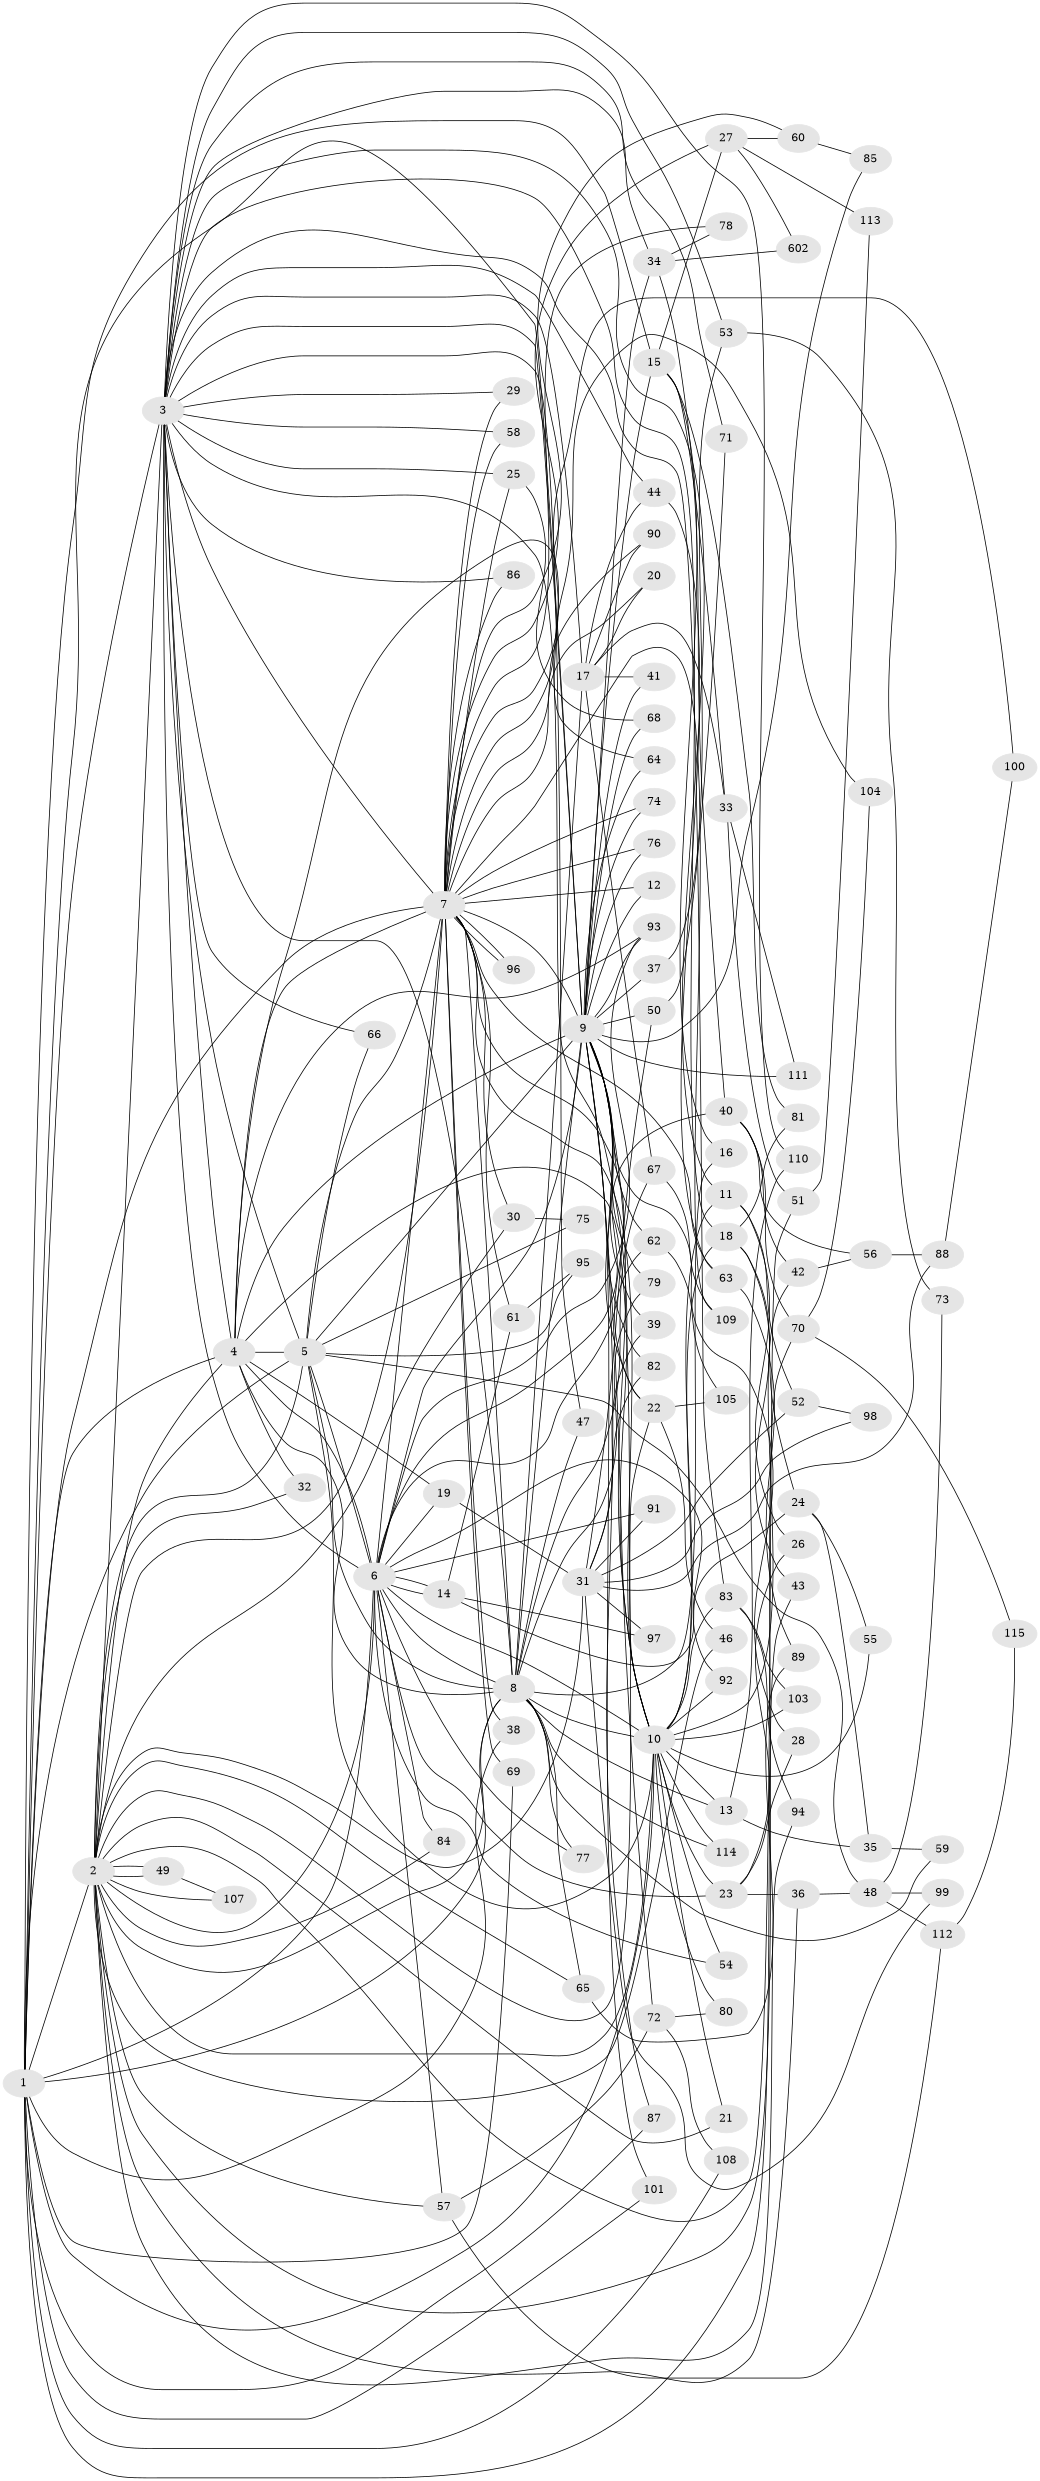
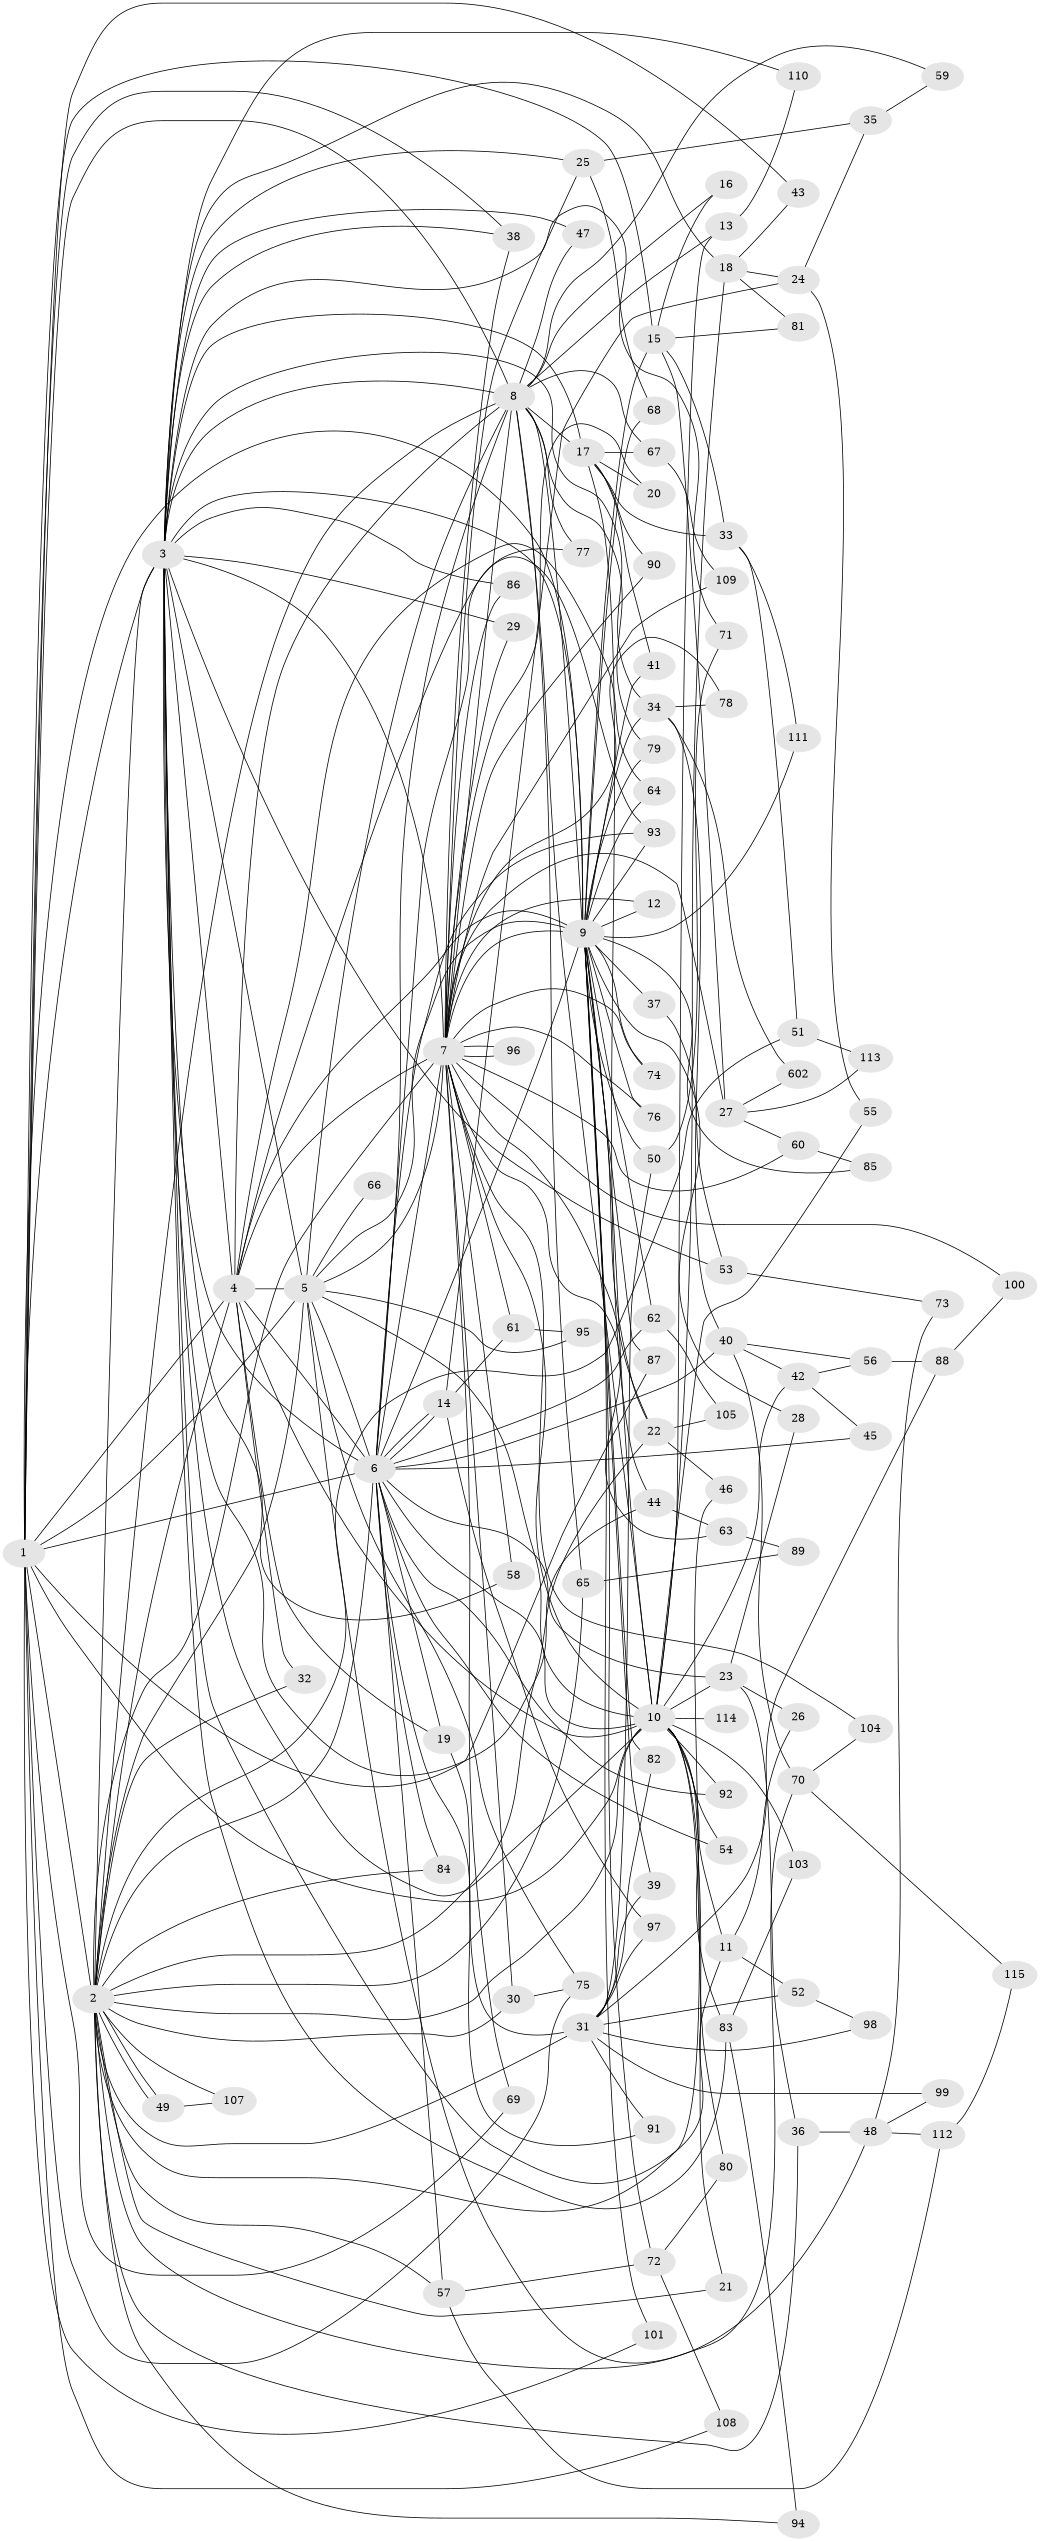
(188, 825) -> (226, 276)
(75, 1413) -> (80, 2285)
none -> (871, 1437)
(595, 1788) -> none
(795, 1838) -> (727, 142)
